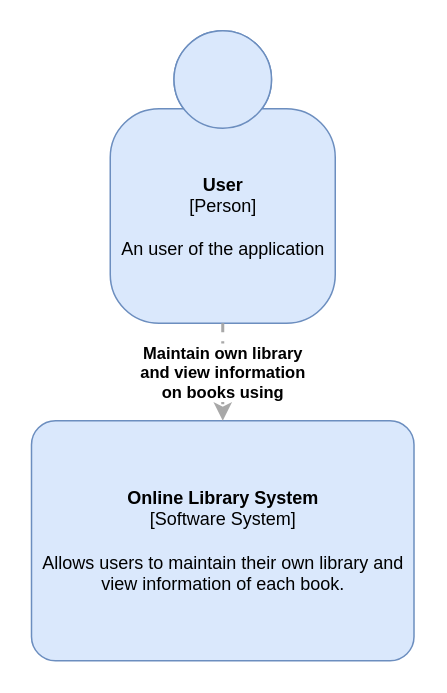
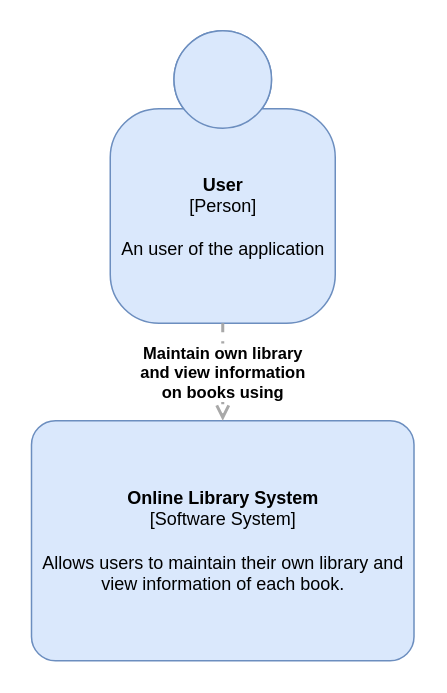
(223, 405) -> (223, 408)
